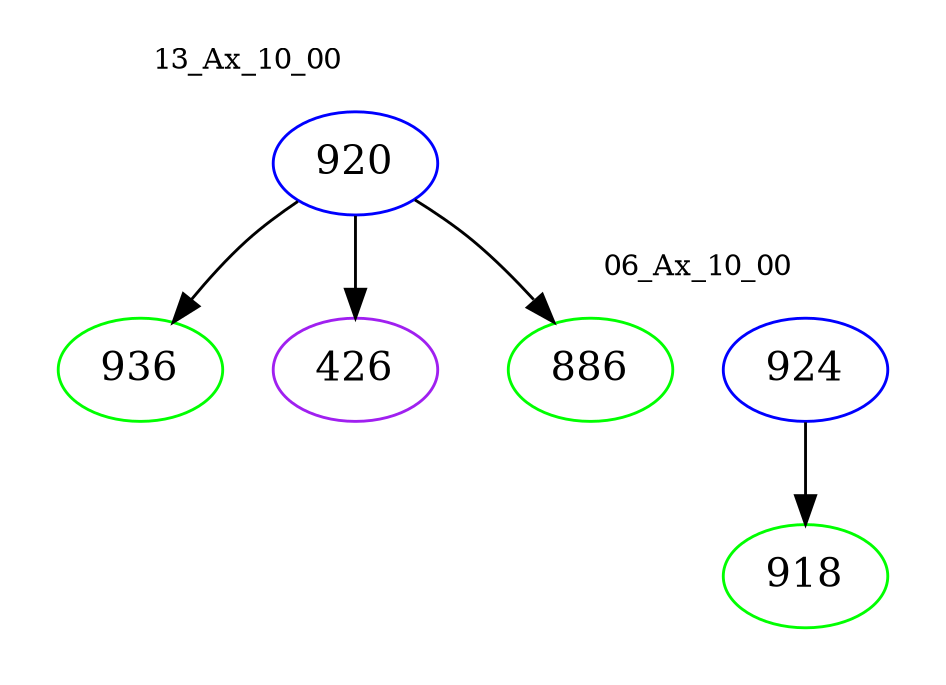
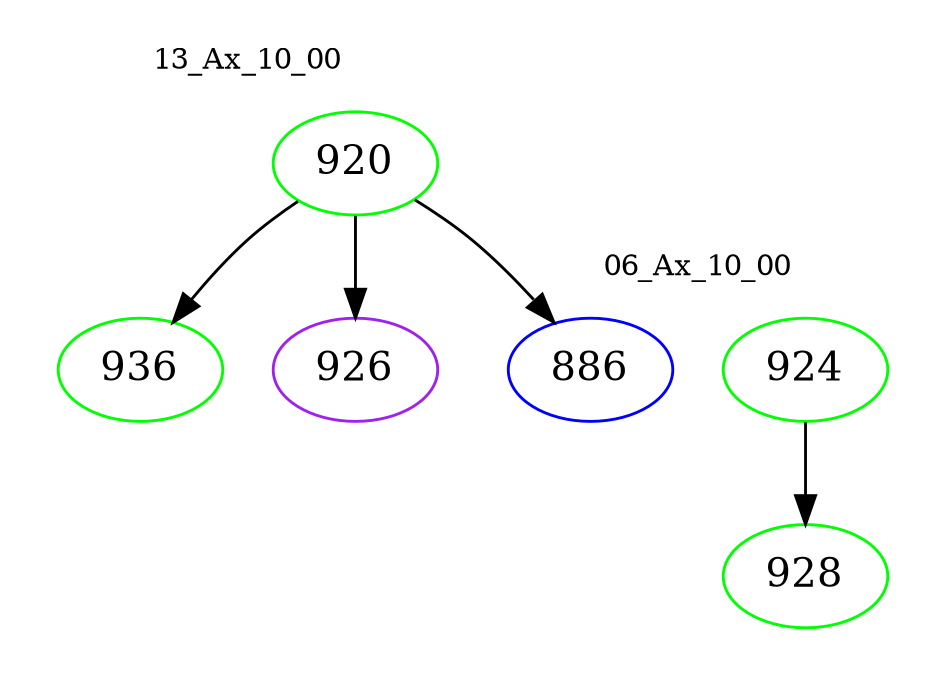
(355, 163) -> (355, 163)
(355, 370) -> (355, 370)
(591, 370) -> (591, 370)
(806, 370) -> (806, 370)
(806, 576) -> (806, 576)
